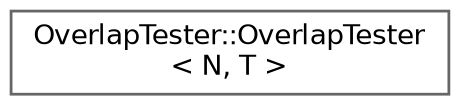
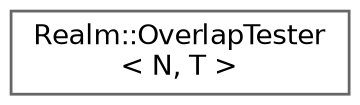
(230, 53) -> (180, 53)
